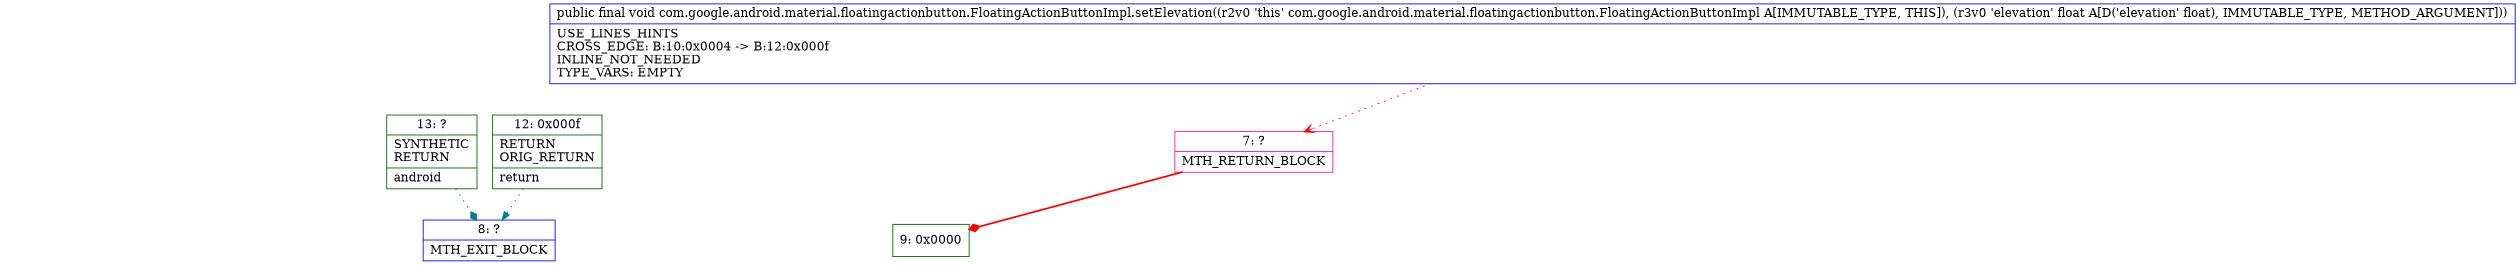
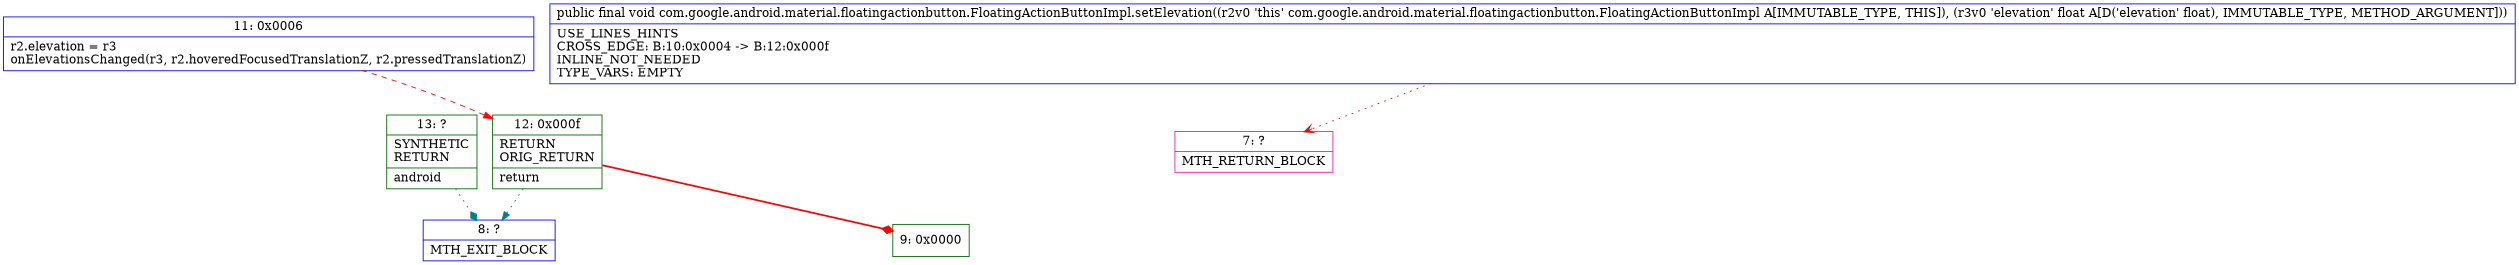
none -> (269, 44)
(1081, 199) -> (742, 197)
